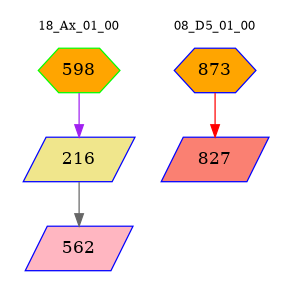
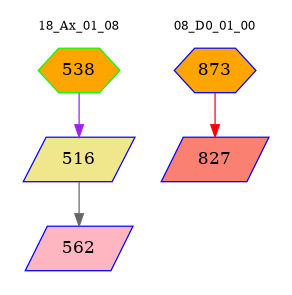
(79, 27) -> (79, 27)
(215, 27) -> (215, 27)
(79, 70) -> (79, 70)
(79, 159) -> (79, 159)
